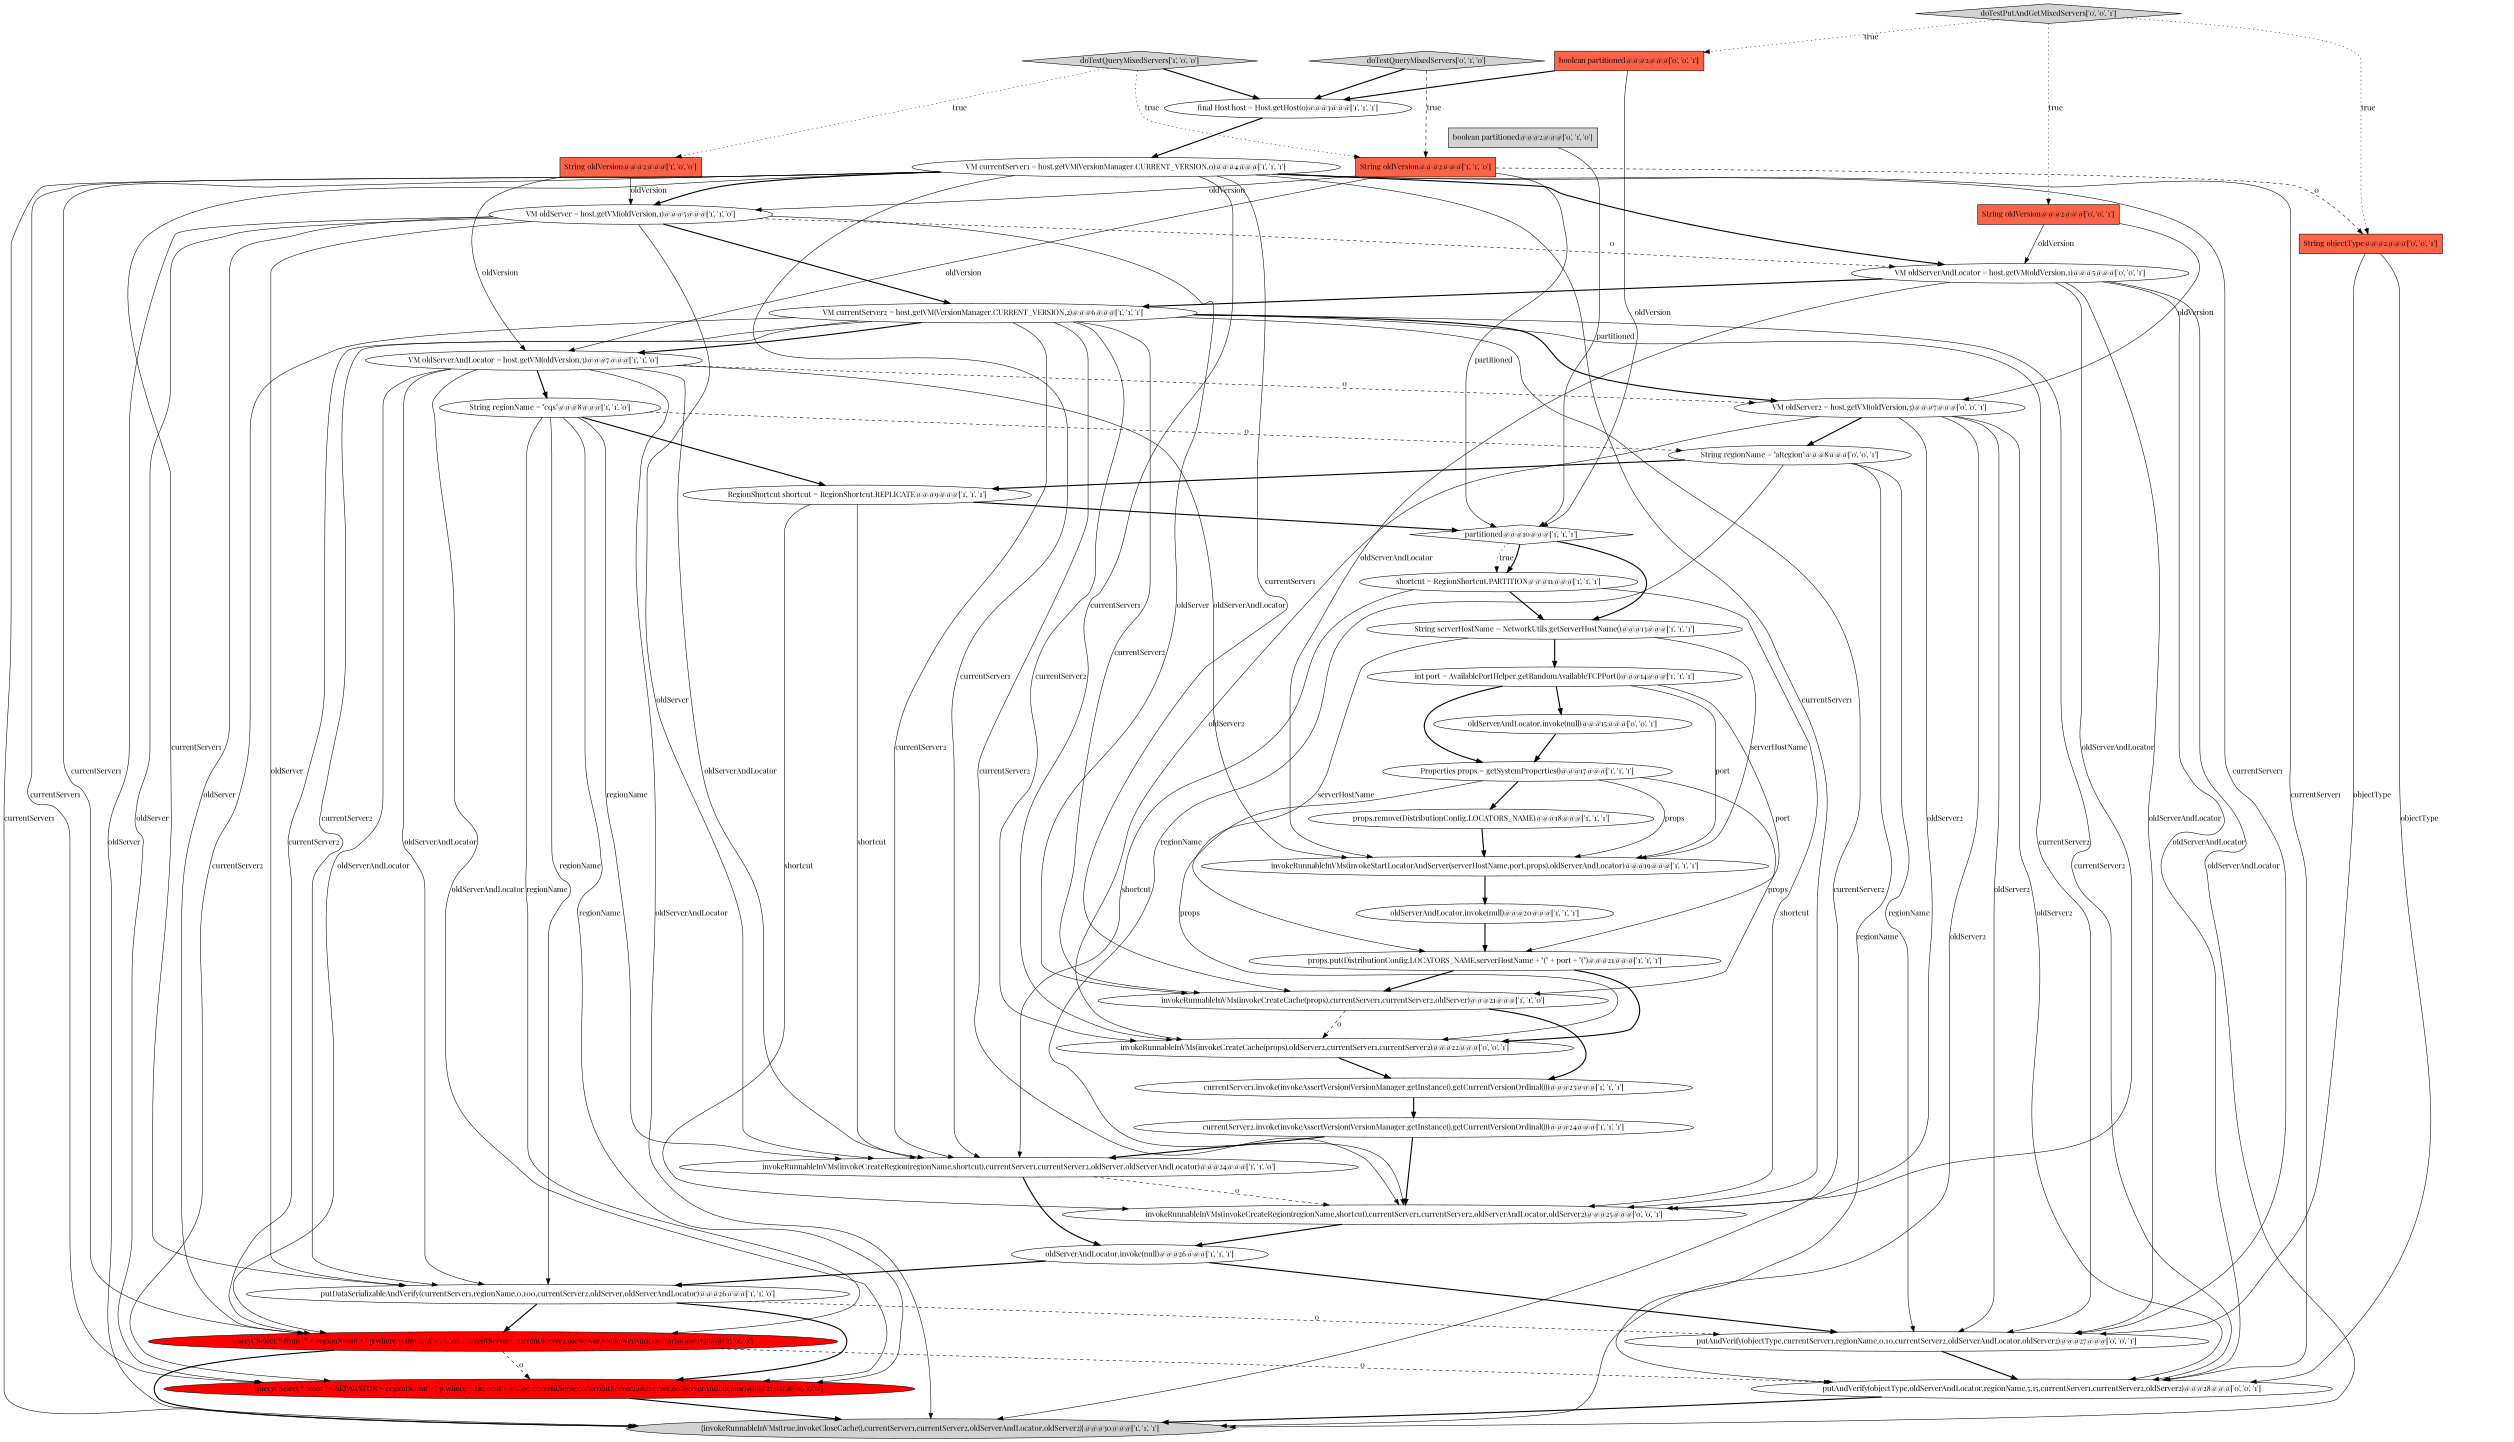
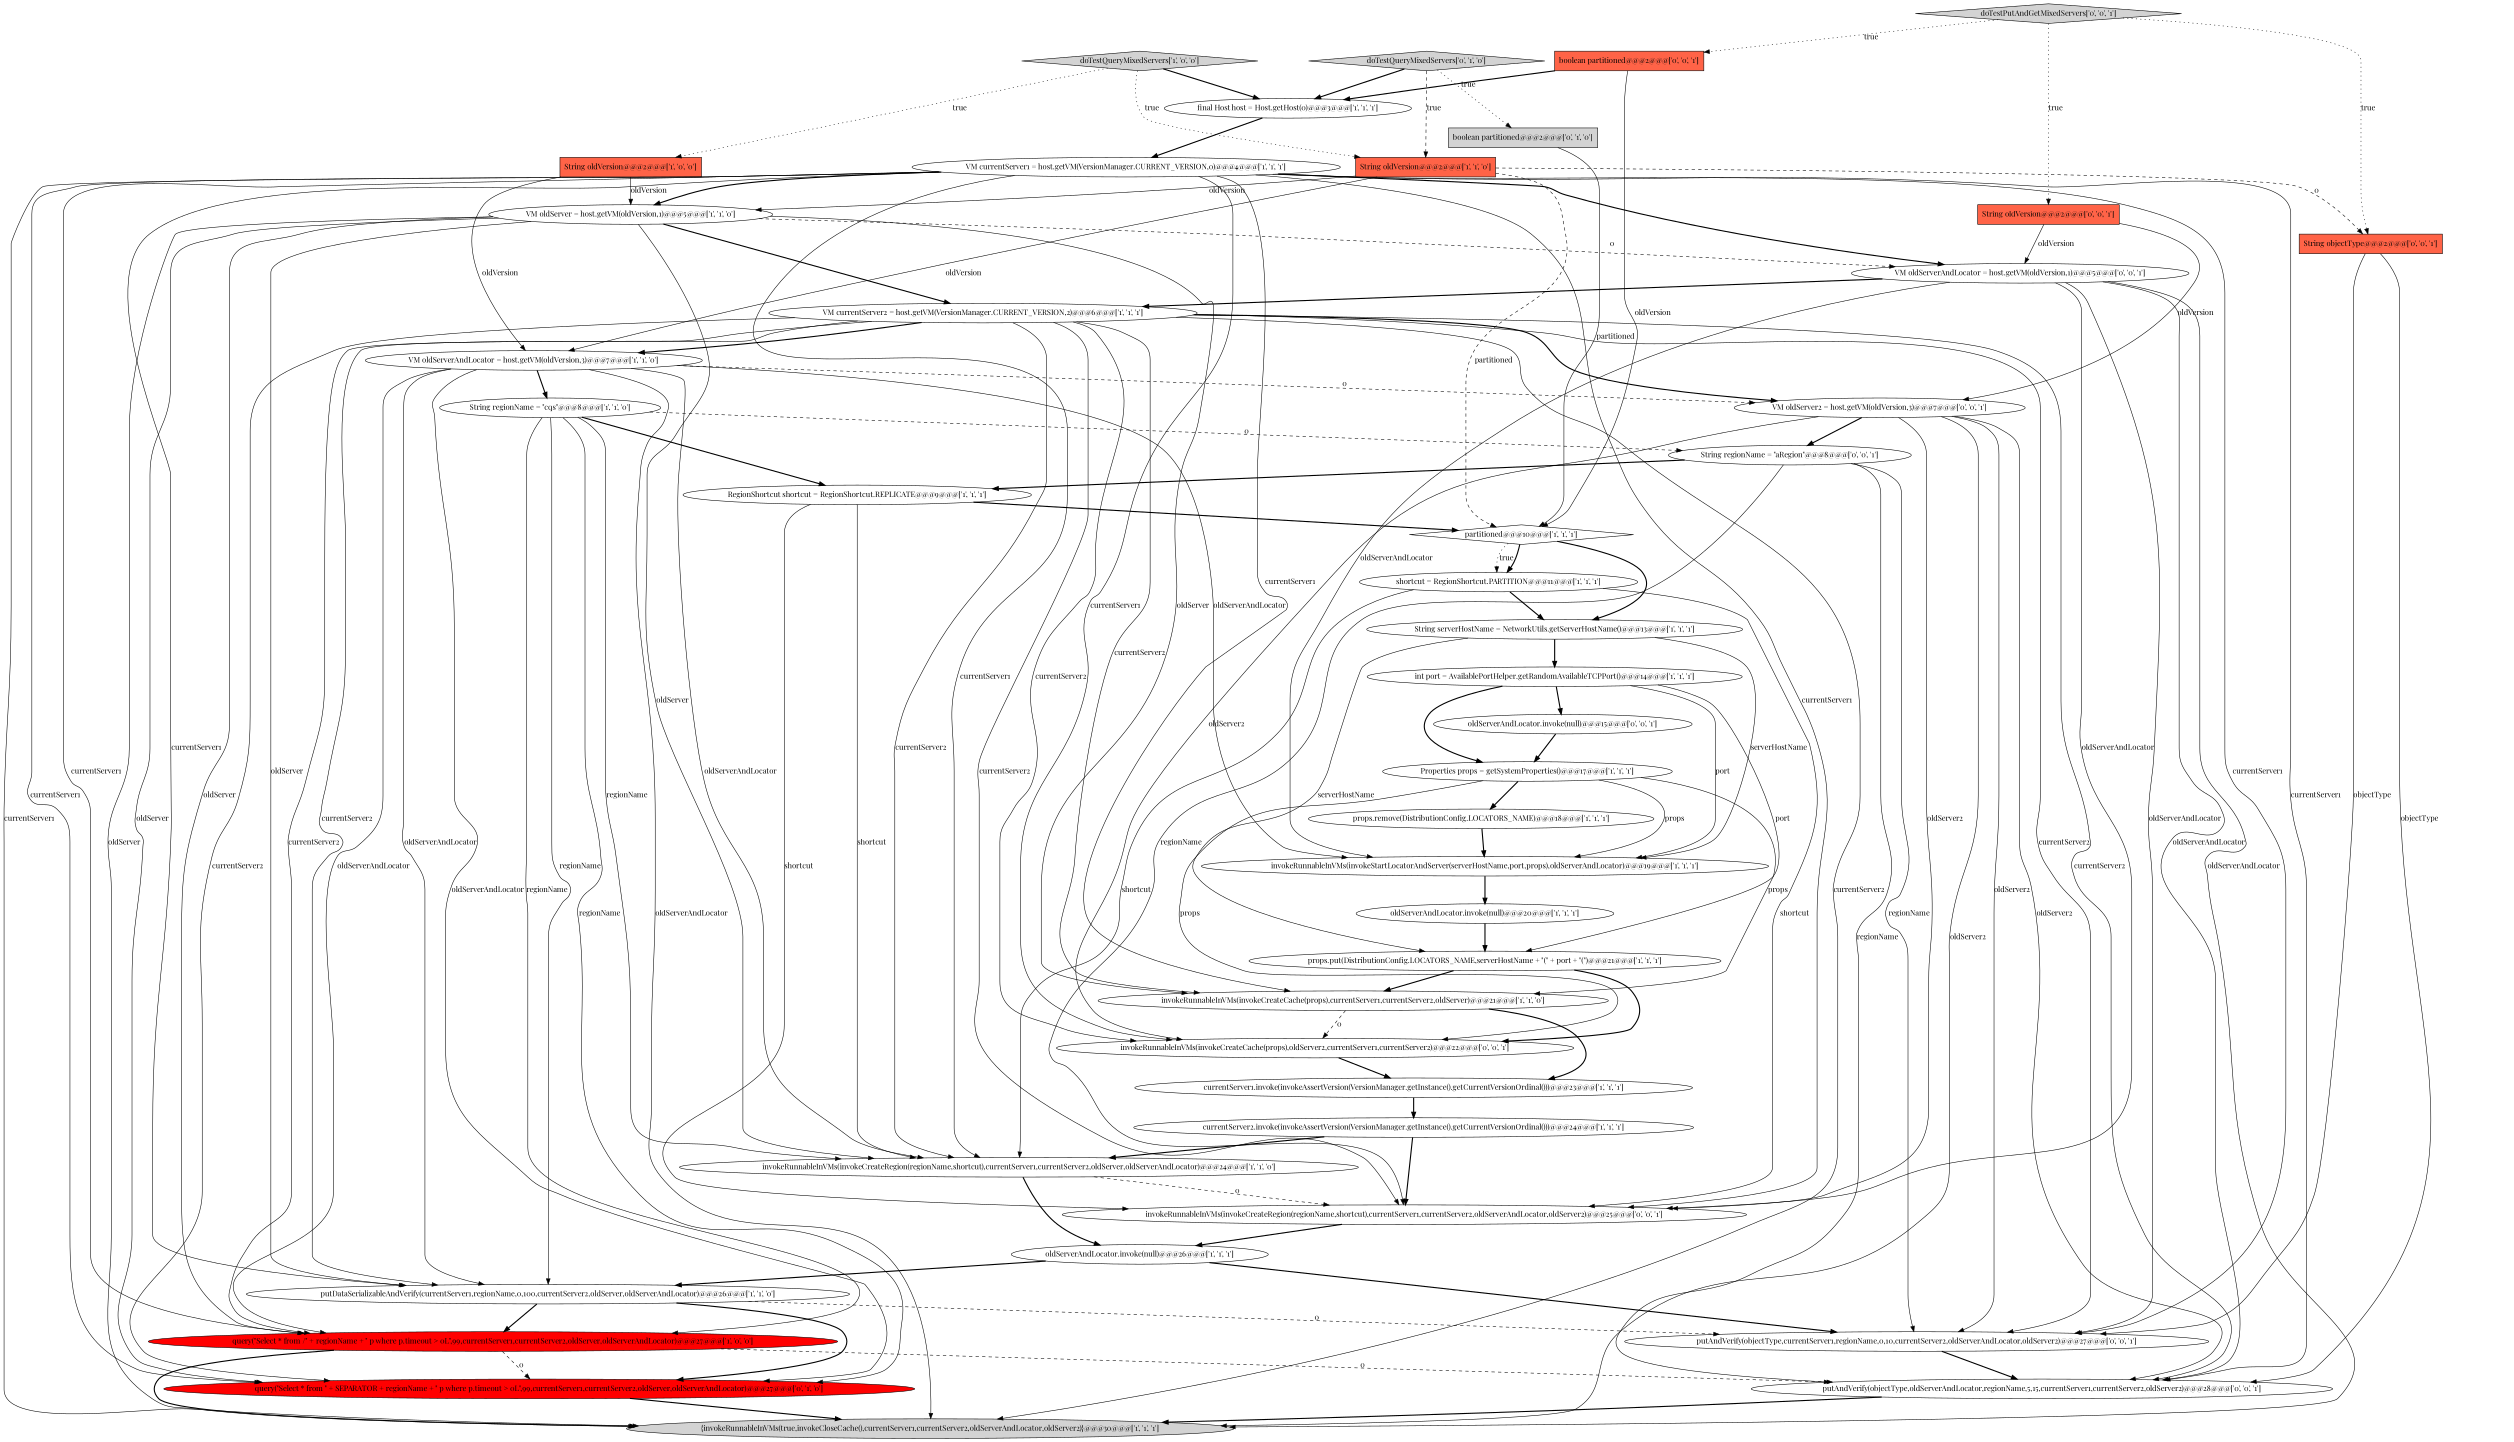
none -> (1472, 97)
(1500, 323) -> (1500, 323)
